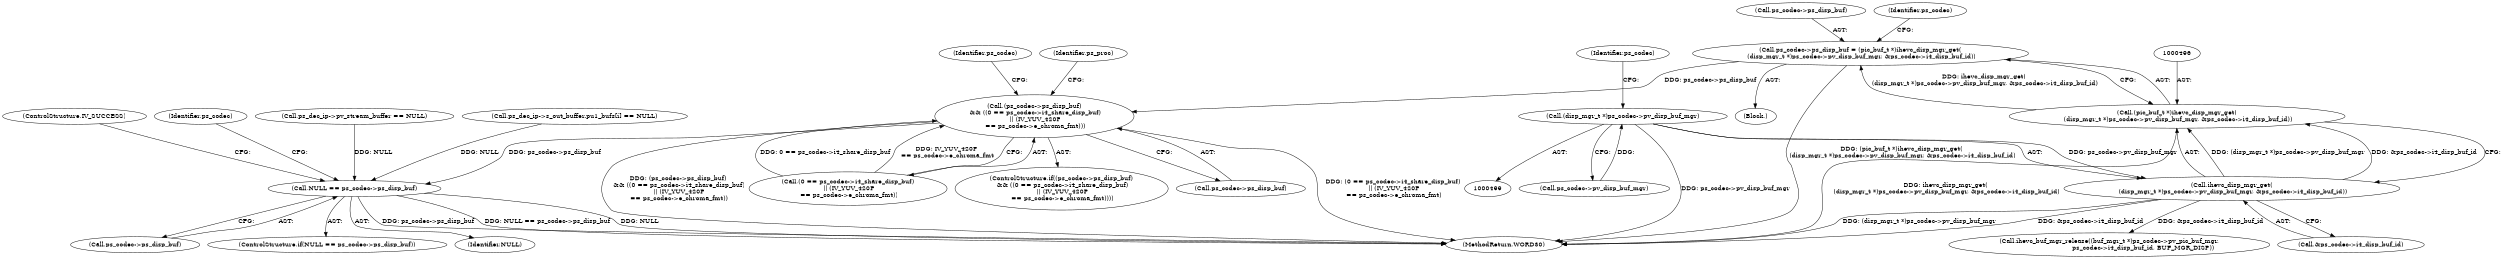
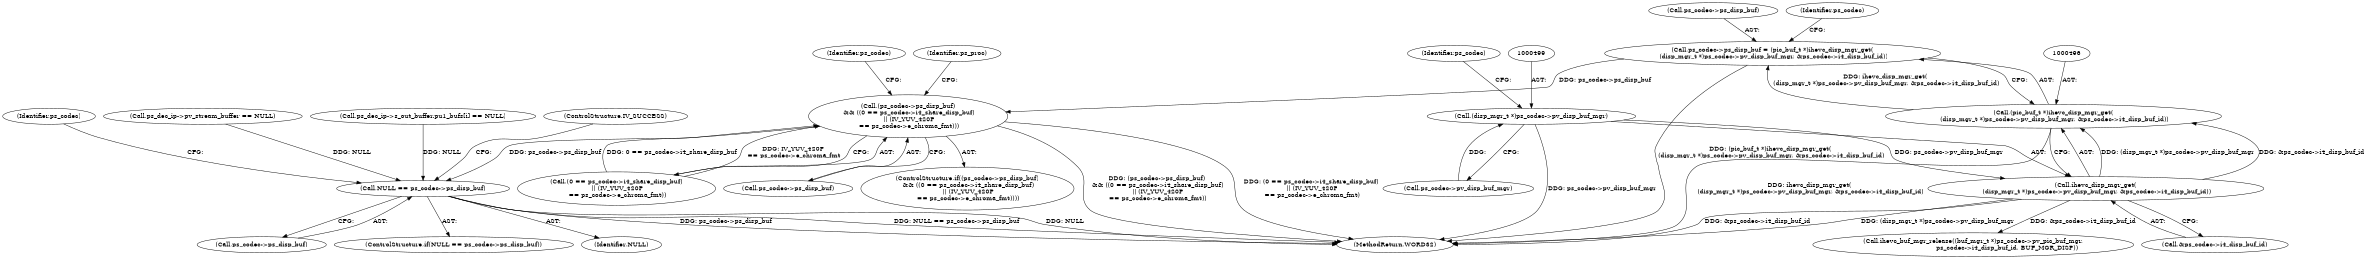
(1756, 116) -> none
(1550, 148) -> (1531, 83)
(1504, 245) -> (1395, 245)
